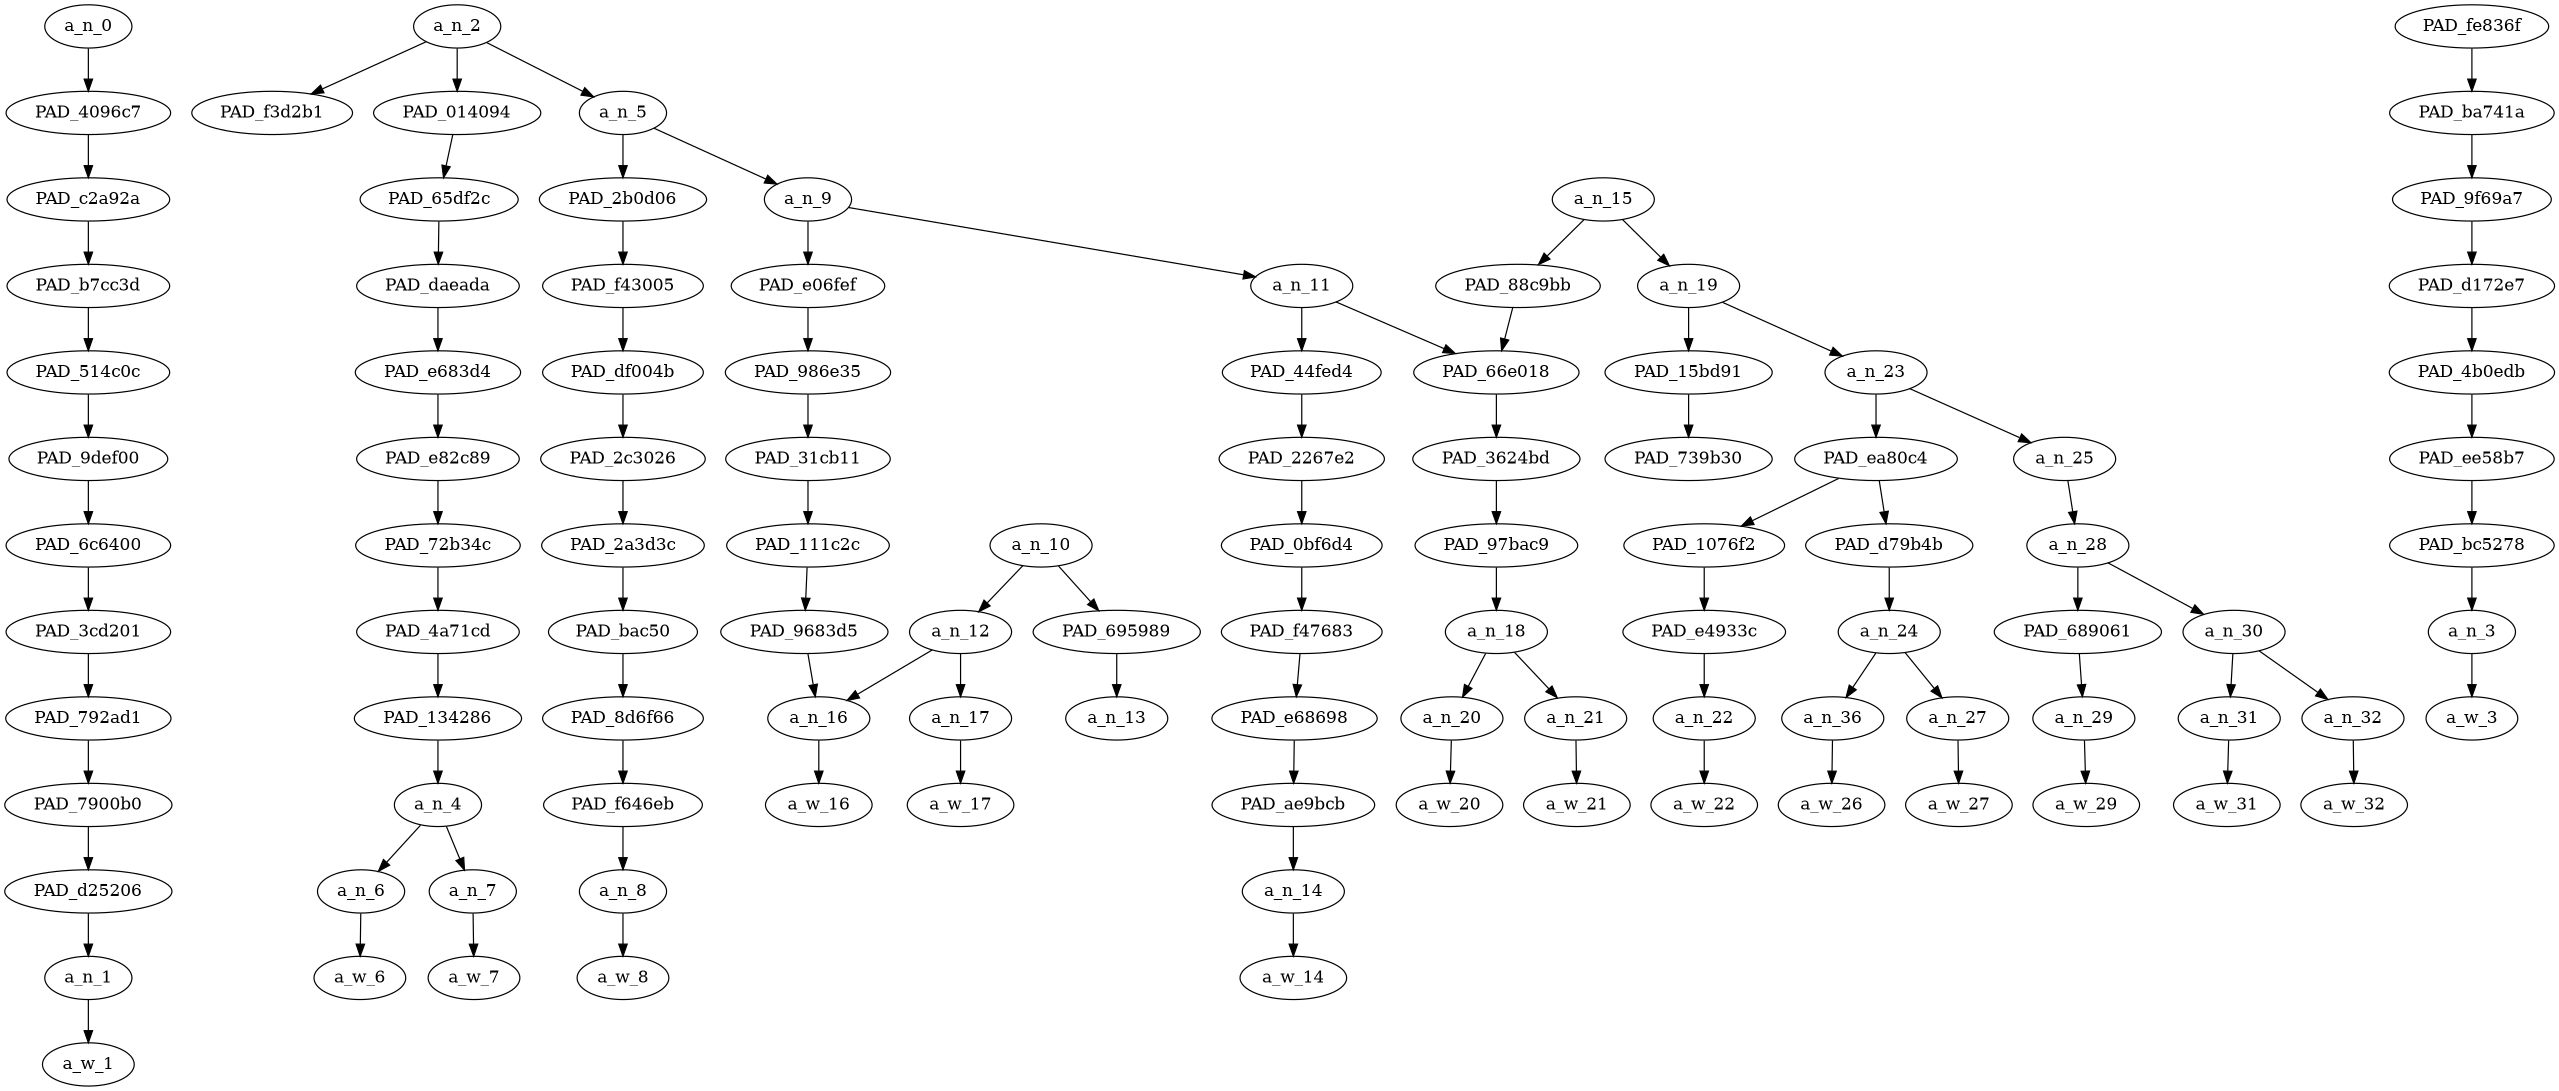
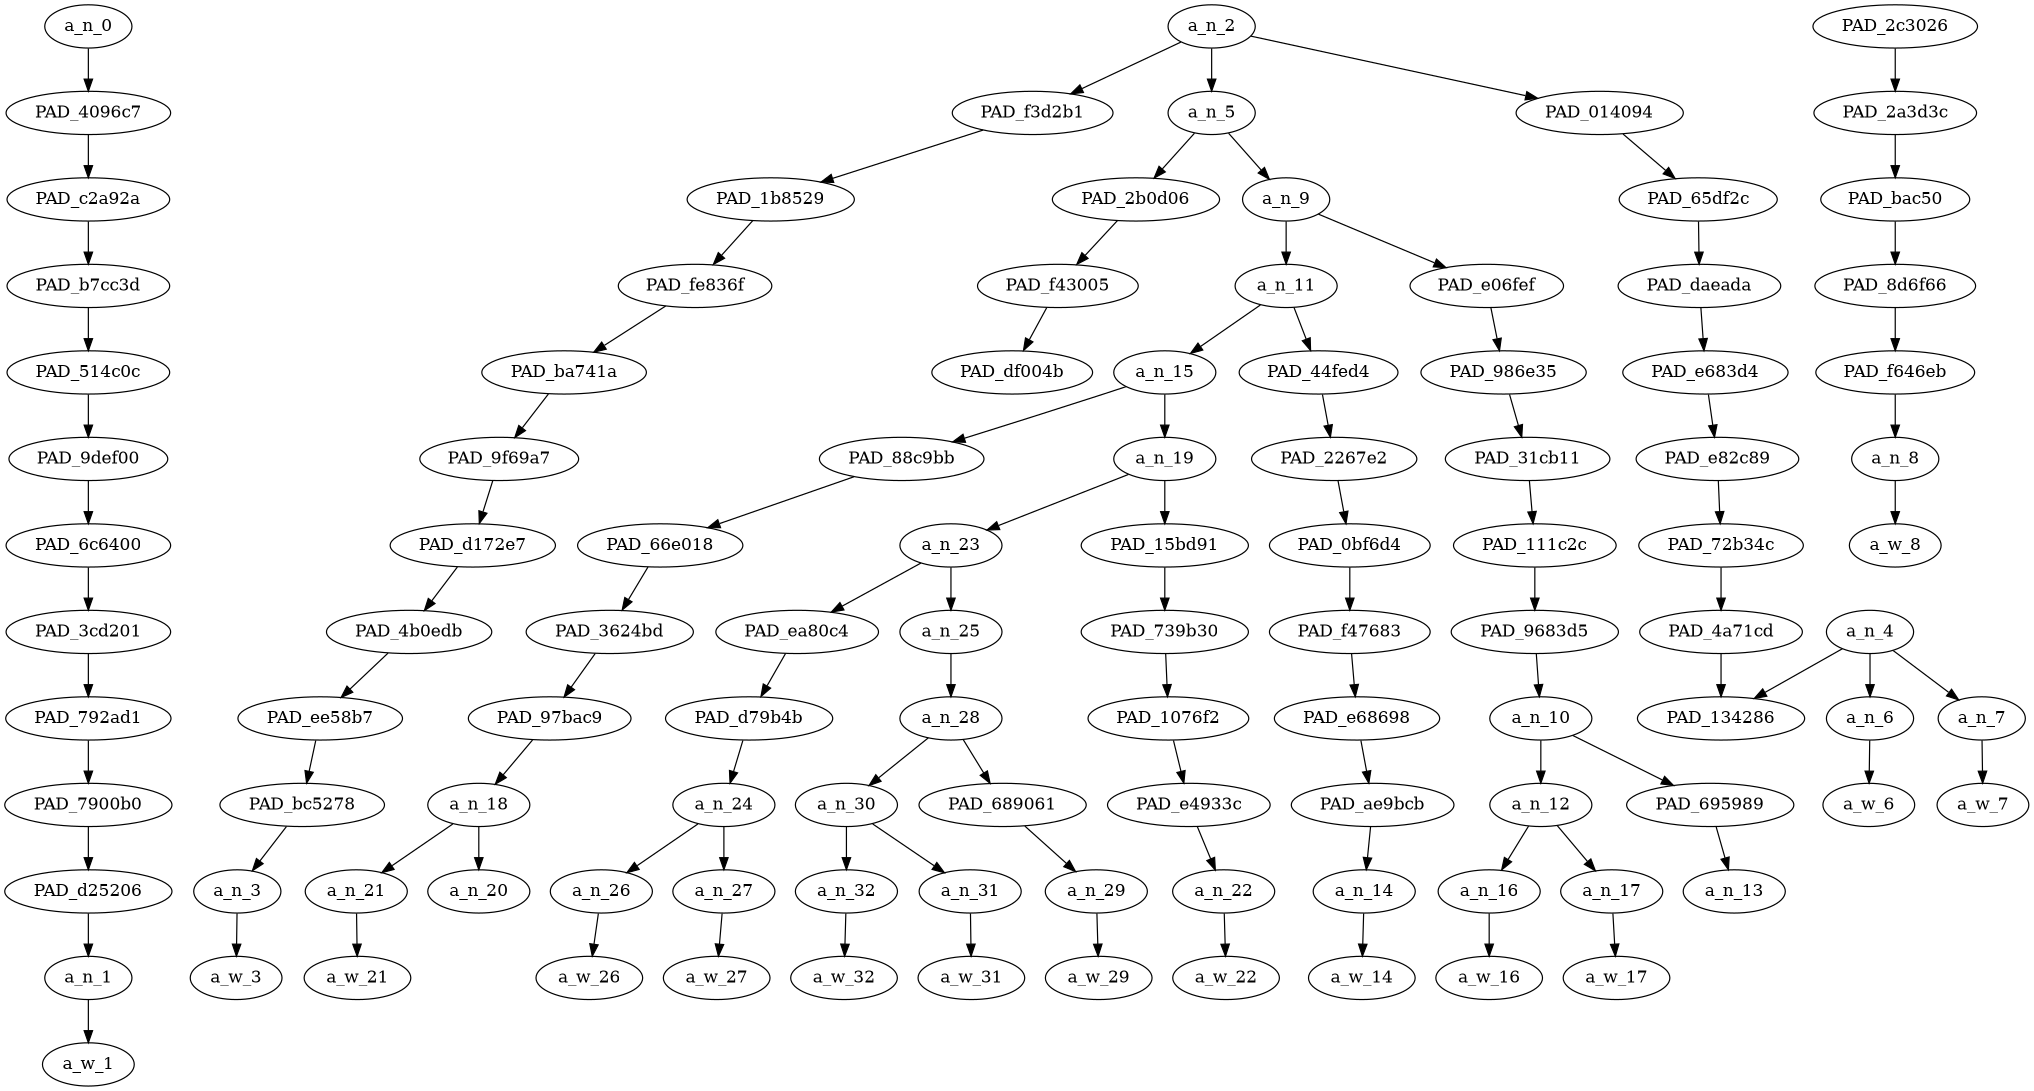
none -> (771, 199)
(1390, 325) -> (1231, 326)
(623, 410) -> none
(1796, 500) -> (1166, 669)
(811, 669) -> (1537, 669)
(1833, 718) -> (601, 891)
(438, 756) -> (1804, 671)
(1449, 805) -> none
